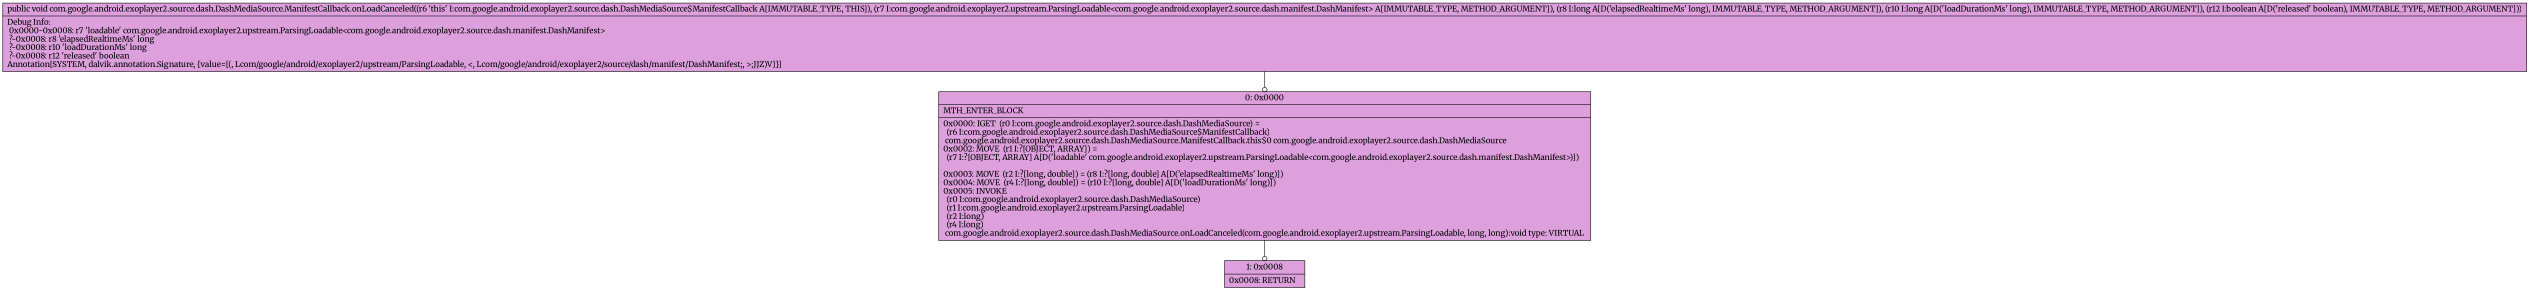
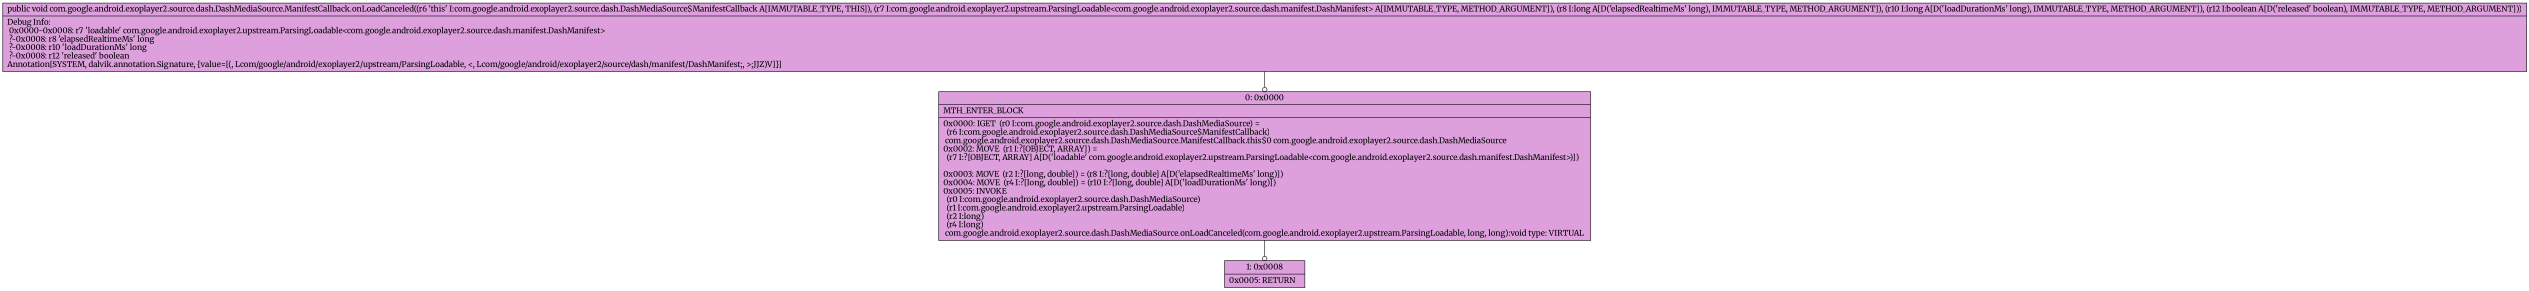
(1265, 281) -> (1265, 281)
